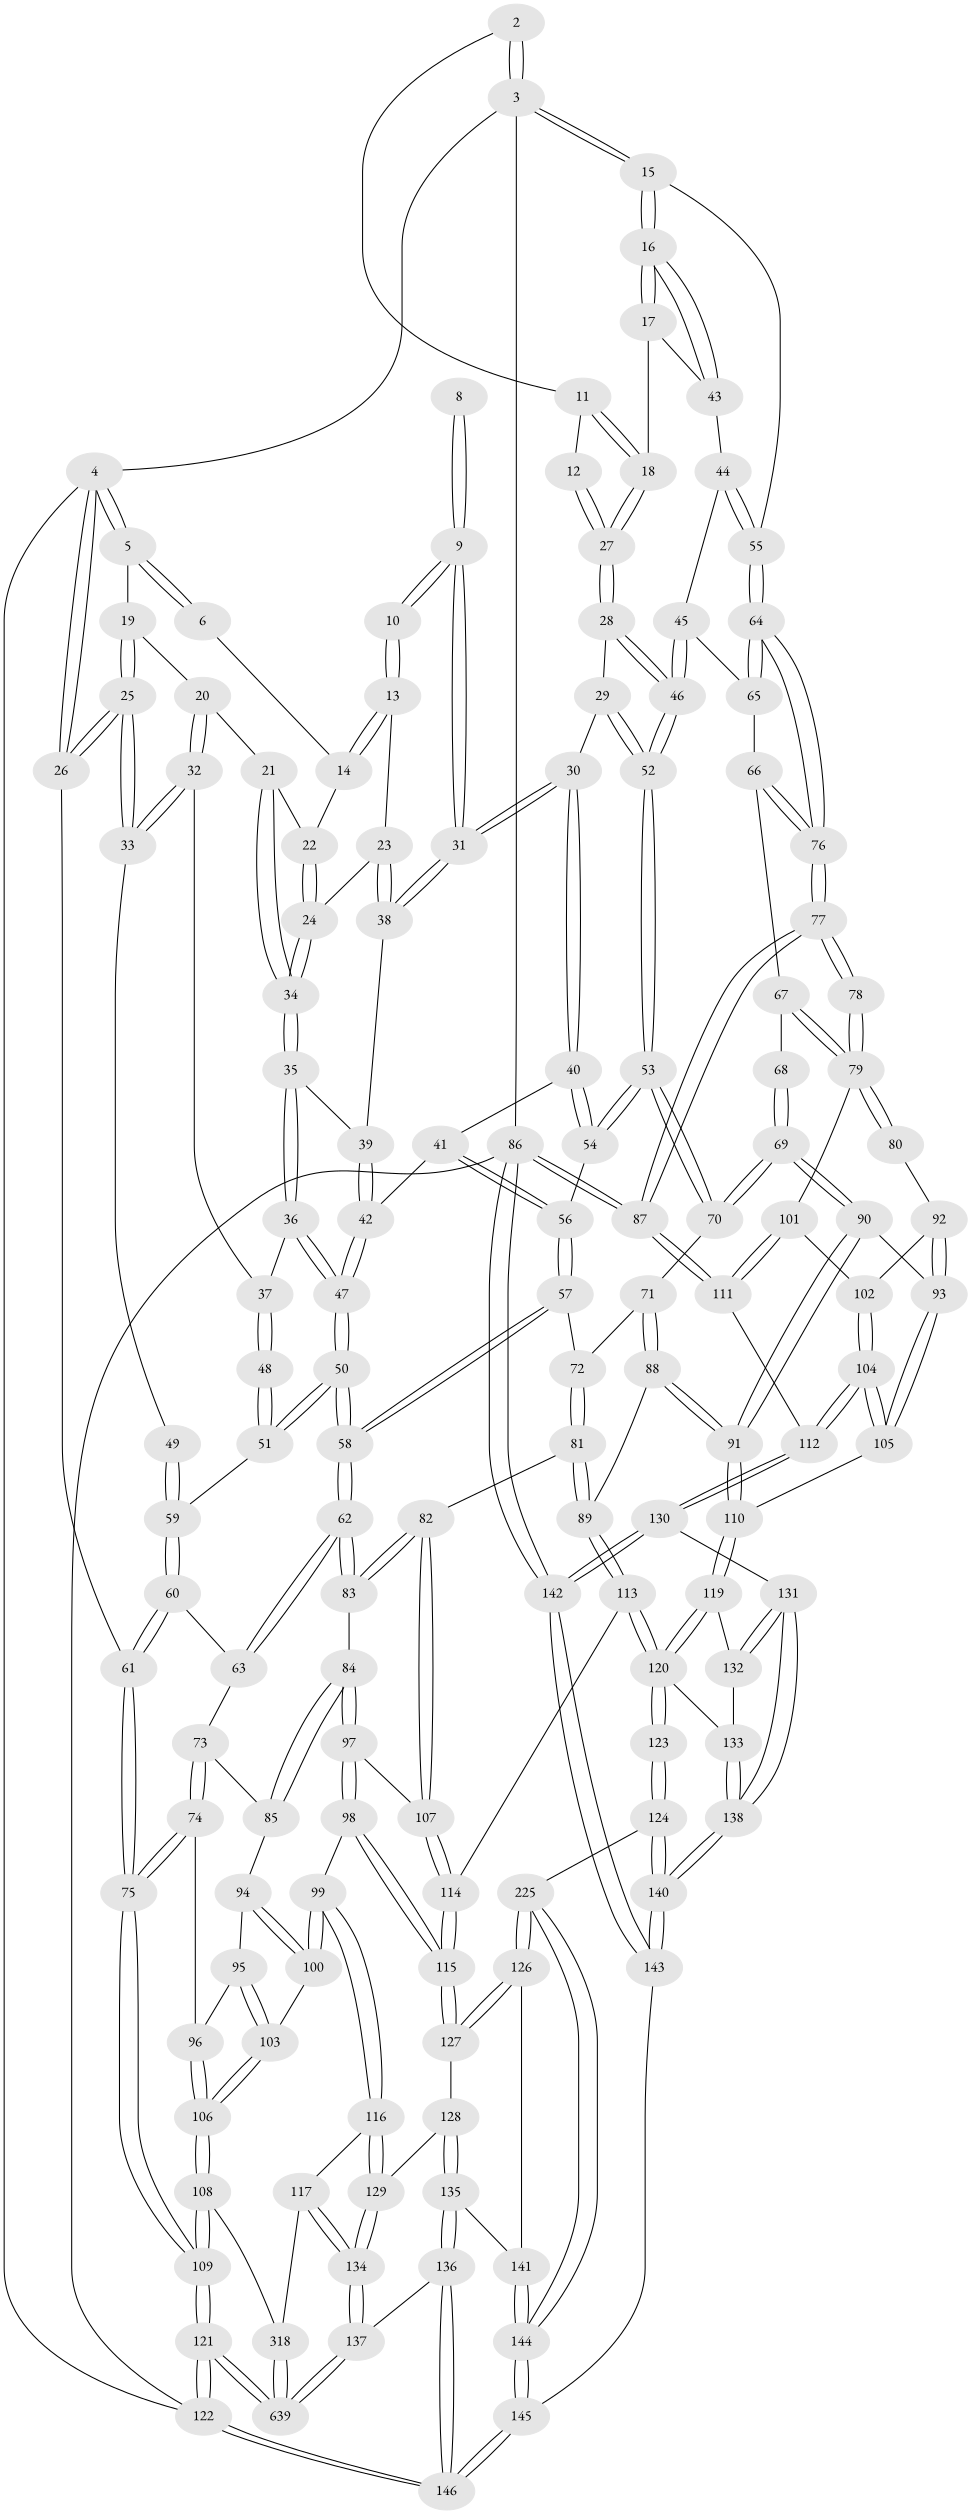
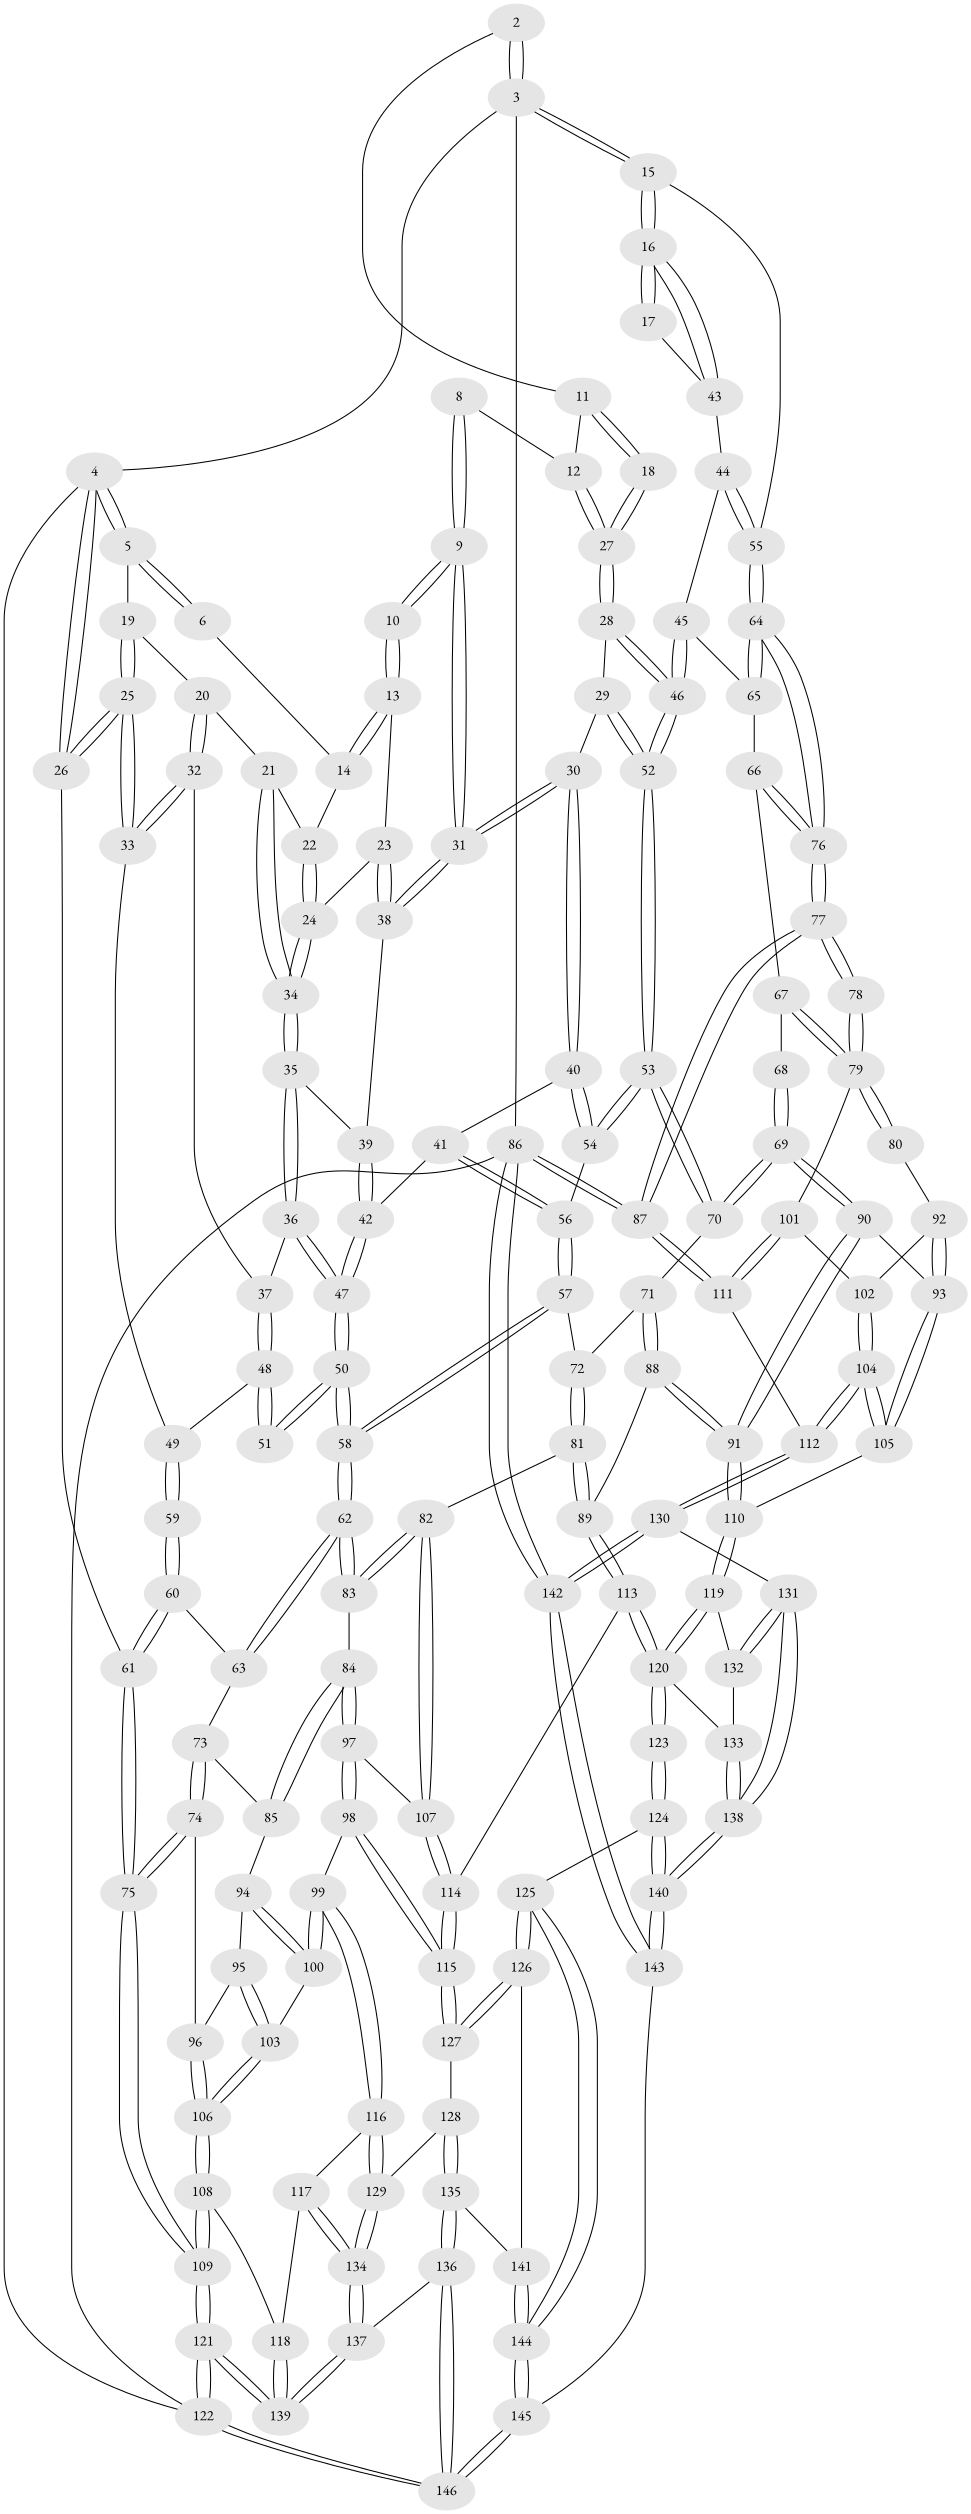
(648, 397) -> none
none -> (509, 430)
none -> (219, 1407)
(219, 1481) -> none
(526, 1893) -> (526, 1893)
(280, 2342) -> (280, 2342)
(280, 2416) -> (280, 2416)
